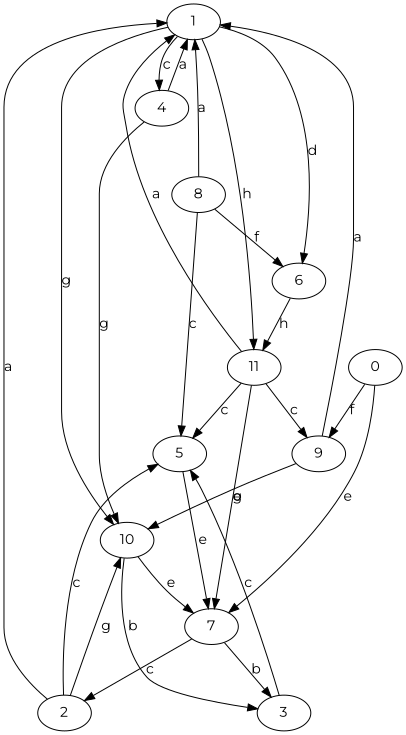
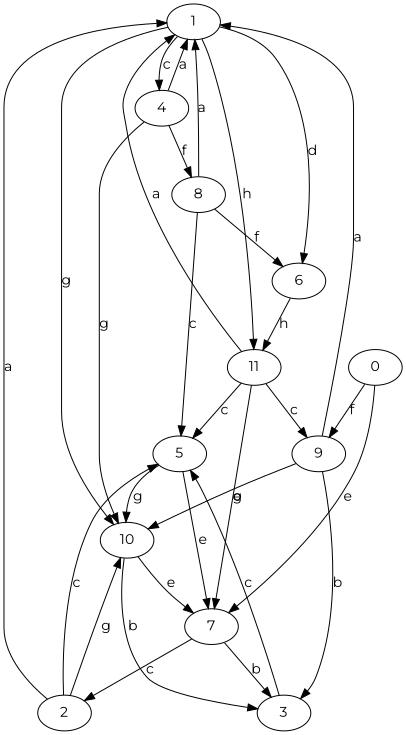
none -> (178, 147)
none -> (137, 485)
none -> (332, 583)
